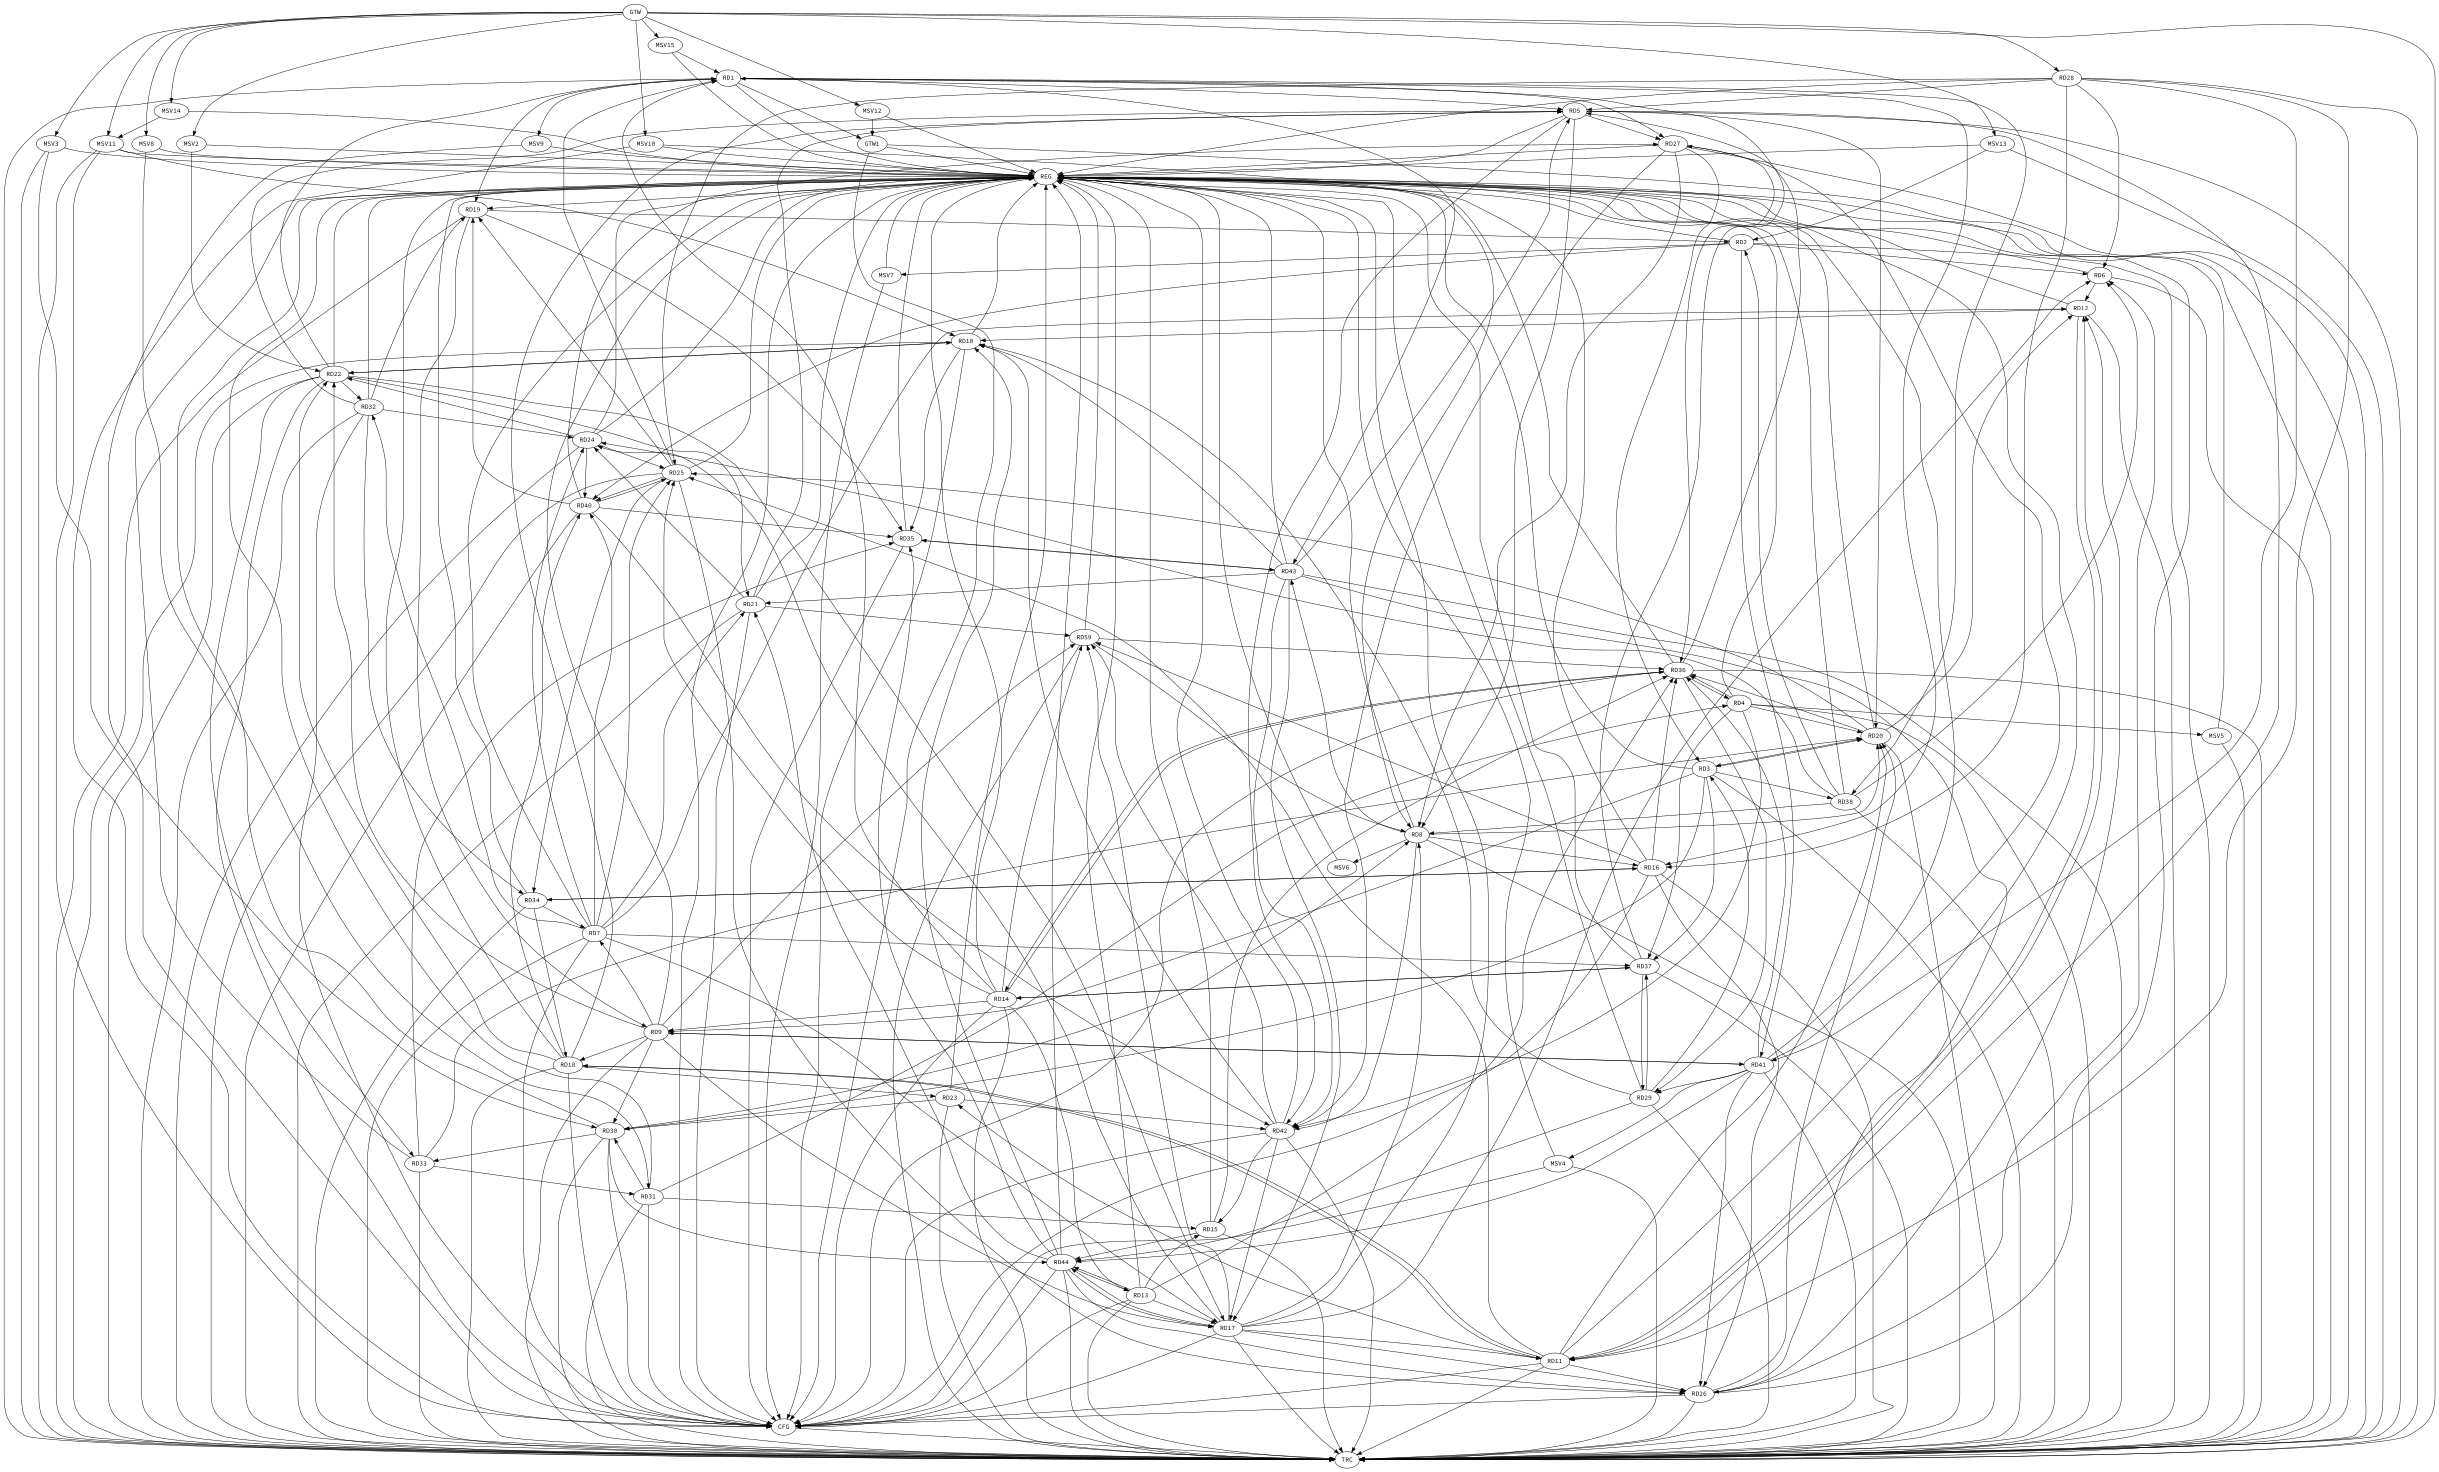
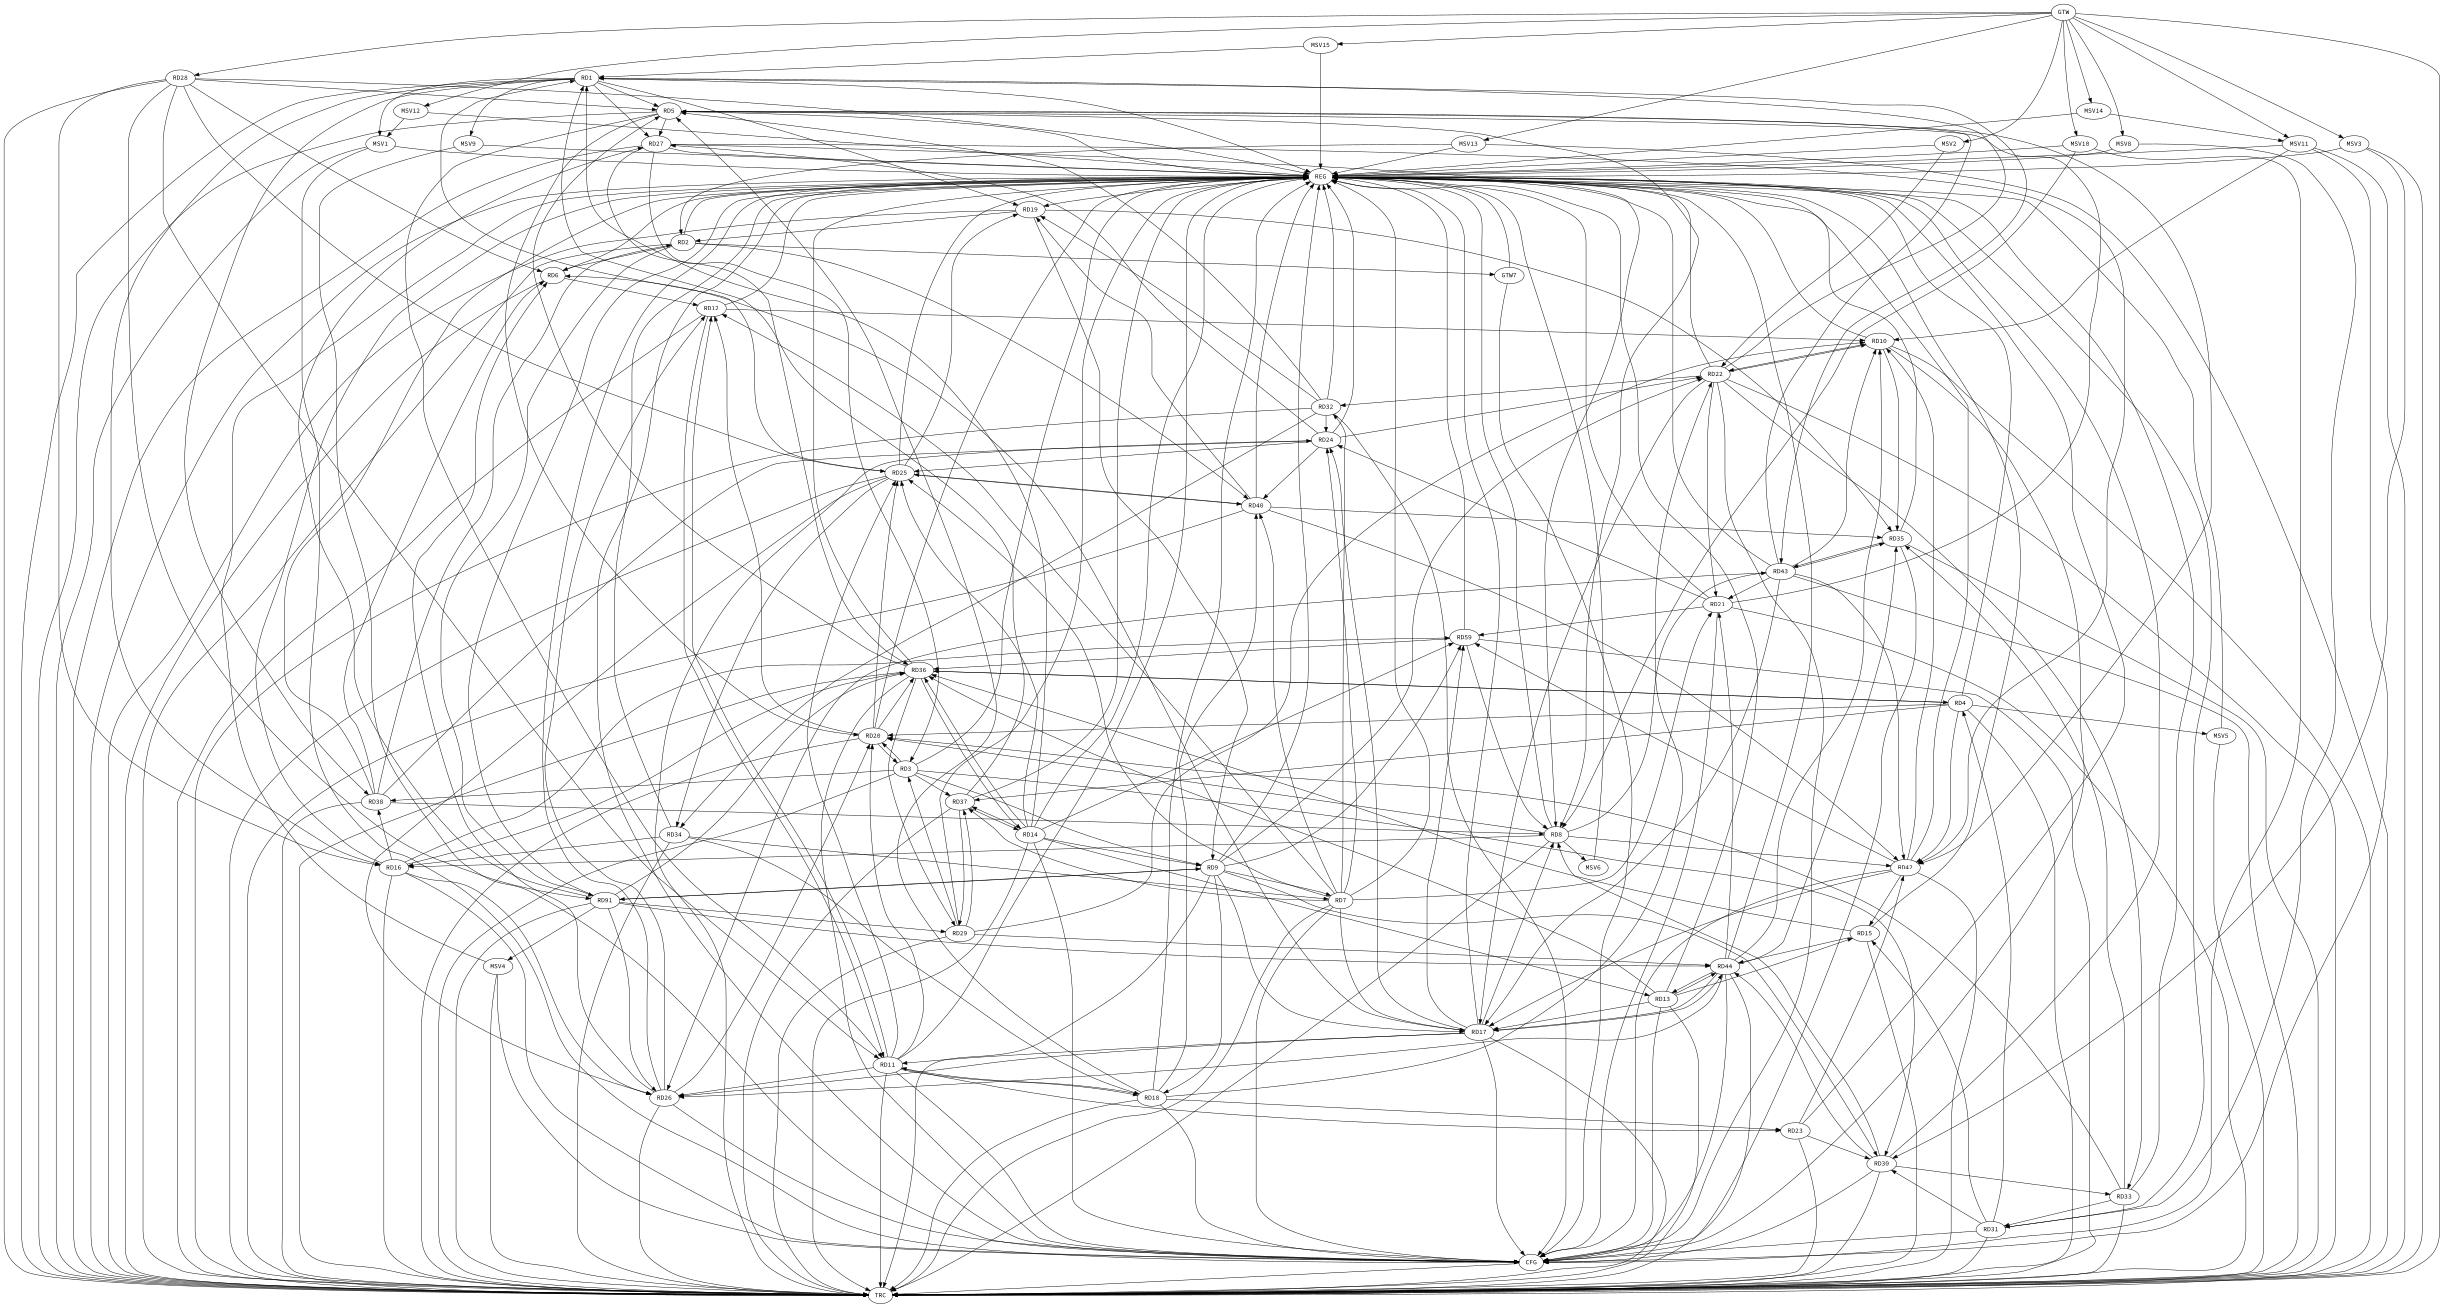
(872, 144) -> (381, 144)
(886, 276) -> (1509, 276)
(1094, 884) -> (386, 837)
(1759, 1065) -> (605, 901)
none -> (2304, 1259)
